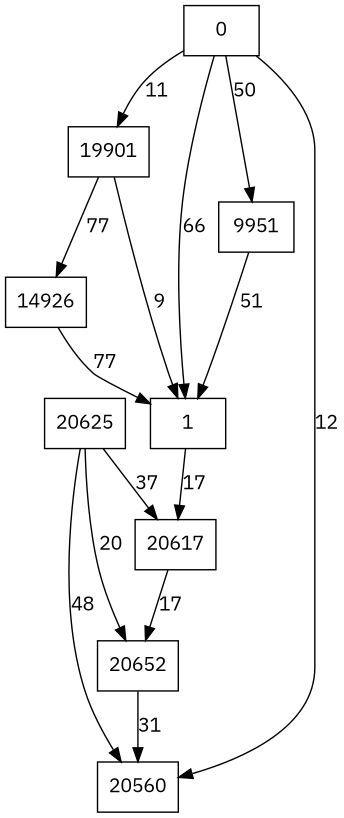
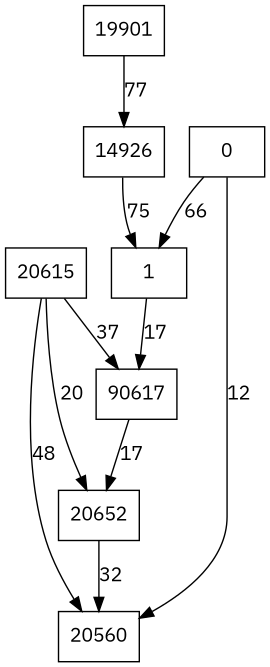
(148, 77) -> none
(256, 227) -> none
(141, 282) -> none
(105, 363) -> (139, 212)
(85, 423) -> (46, 273)
(176, 545) -> (137, 394)
(150, 726) -> (111, 576)
